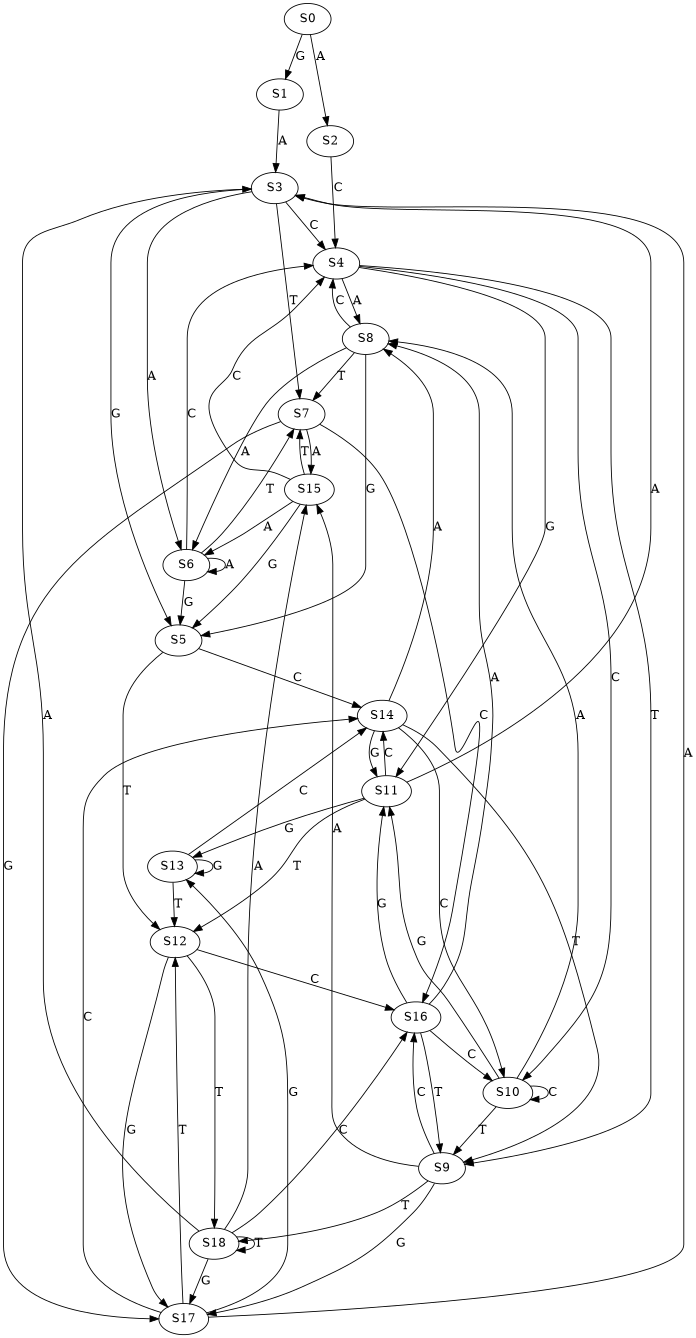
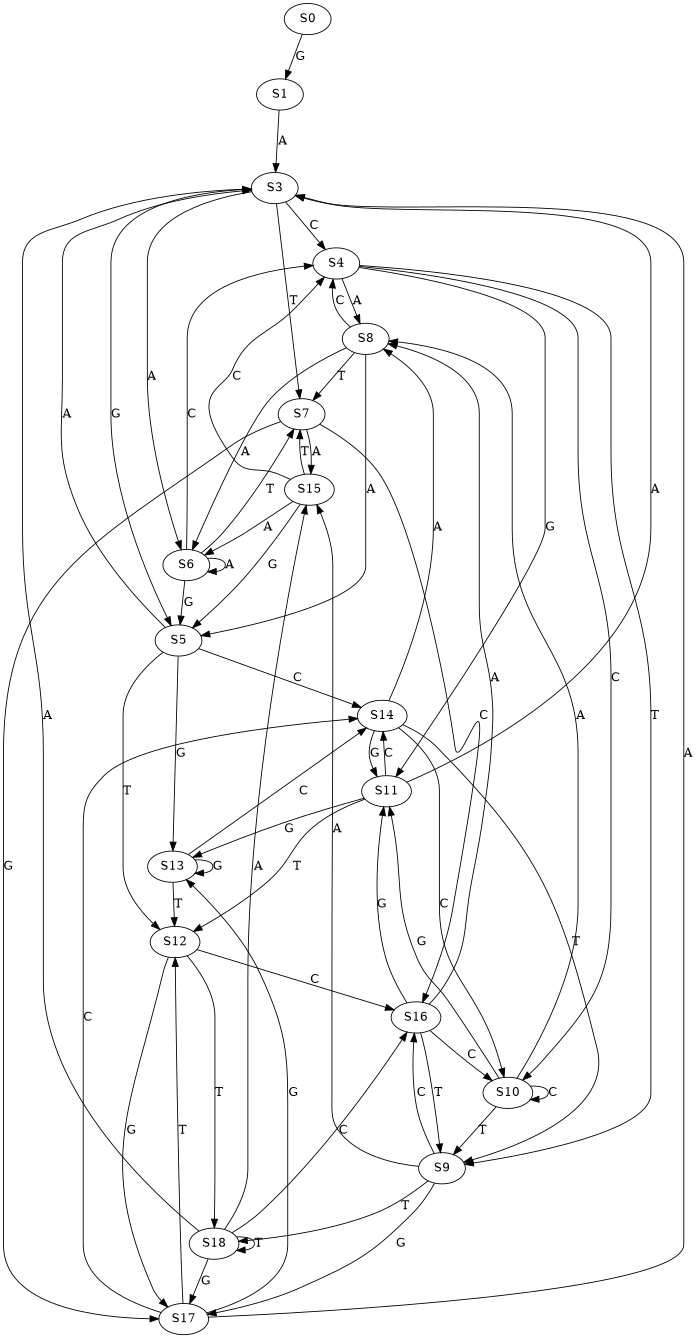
(330, 141) -> none
none -> (62, 358)
(371, 490) -> (371, 490)
none -> (175, 754)
